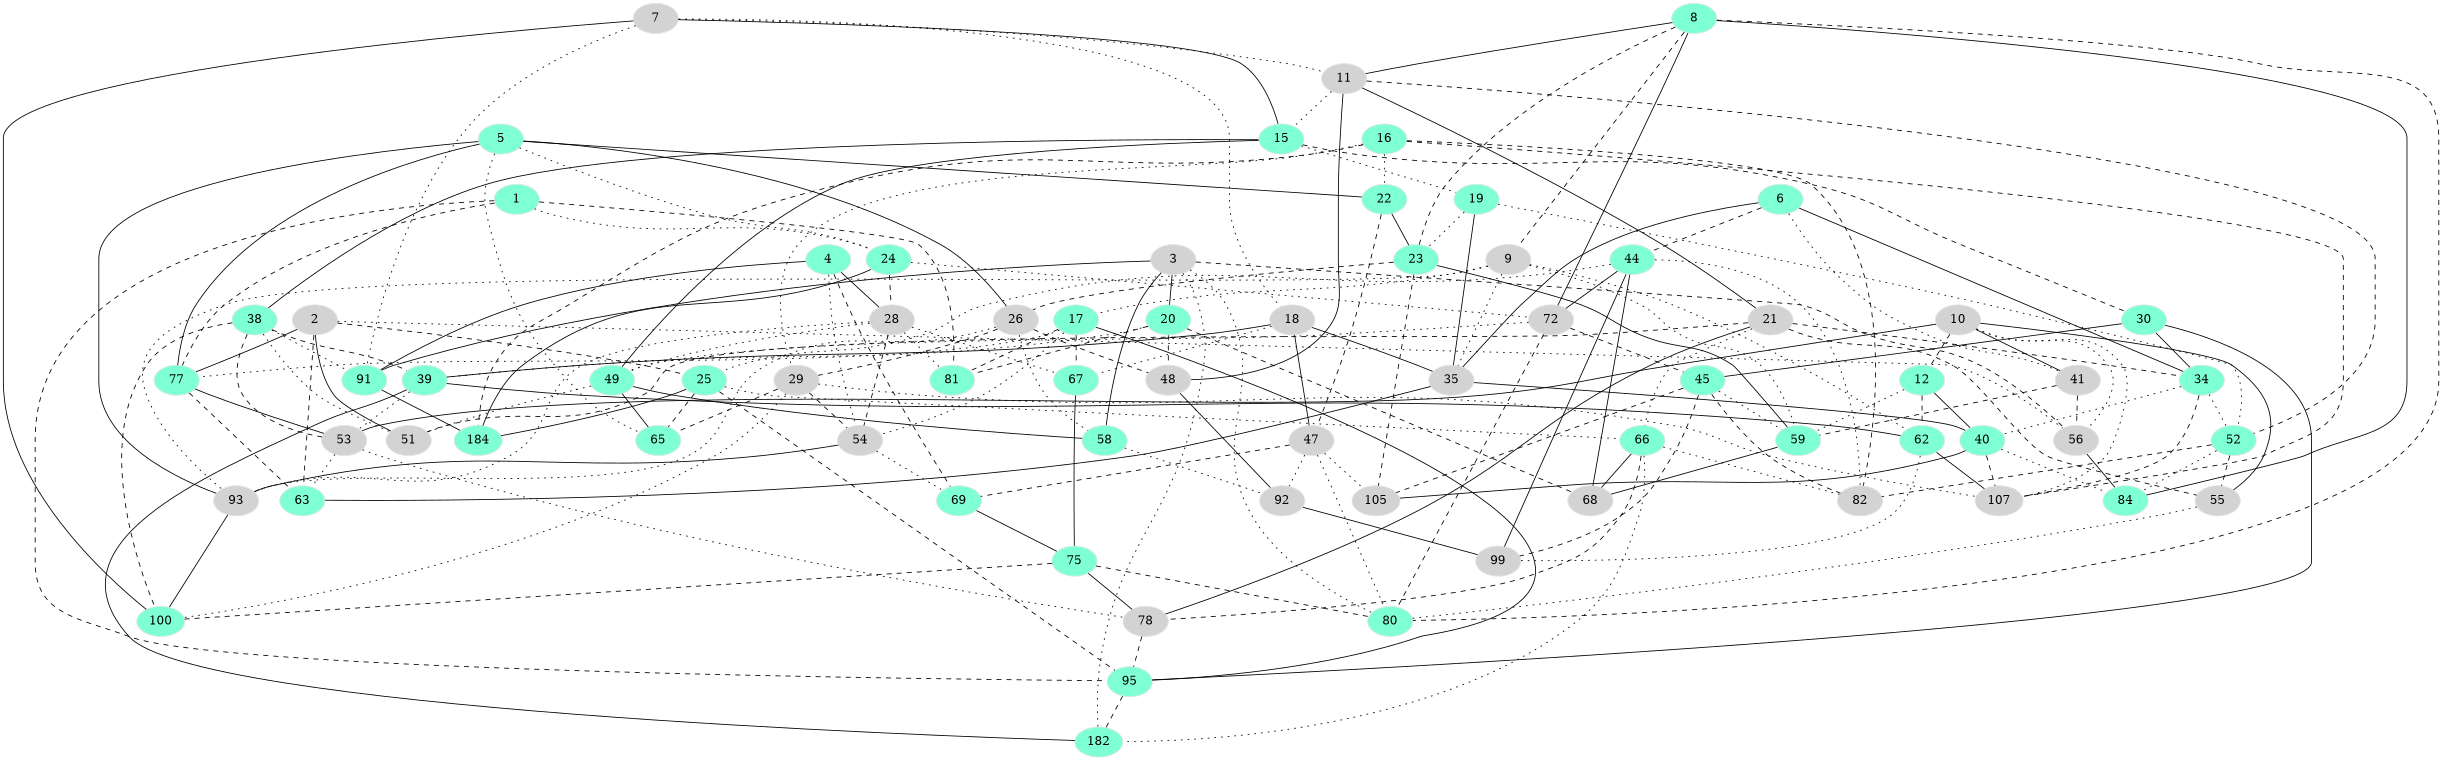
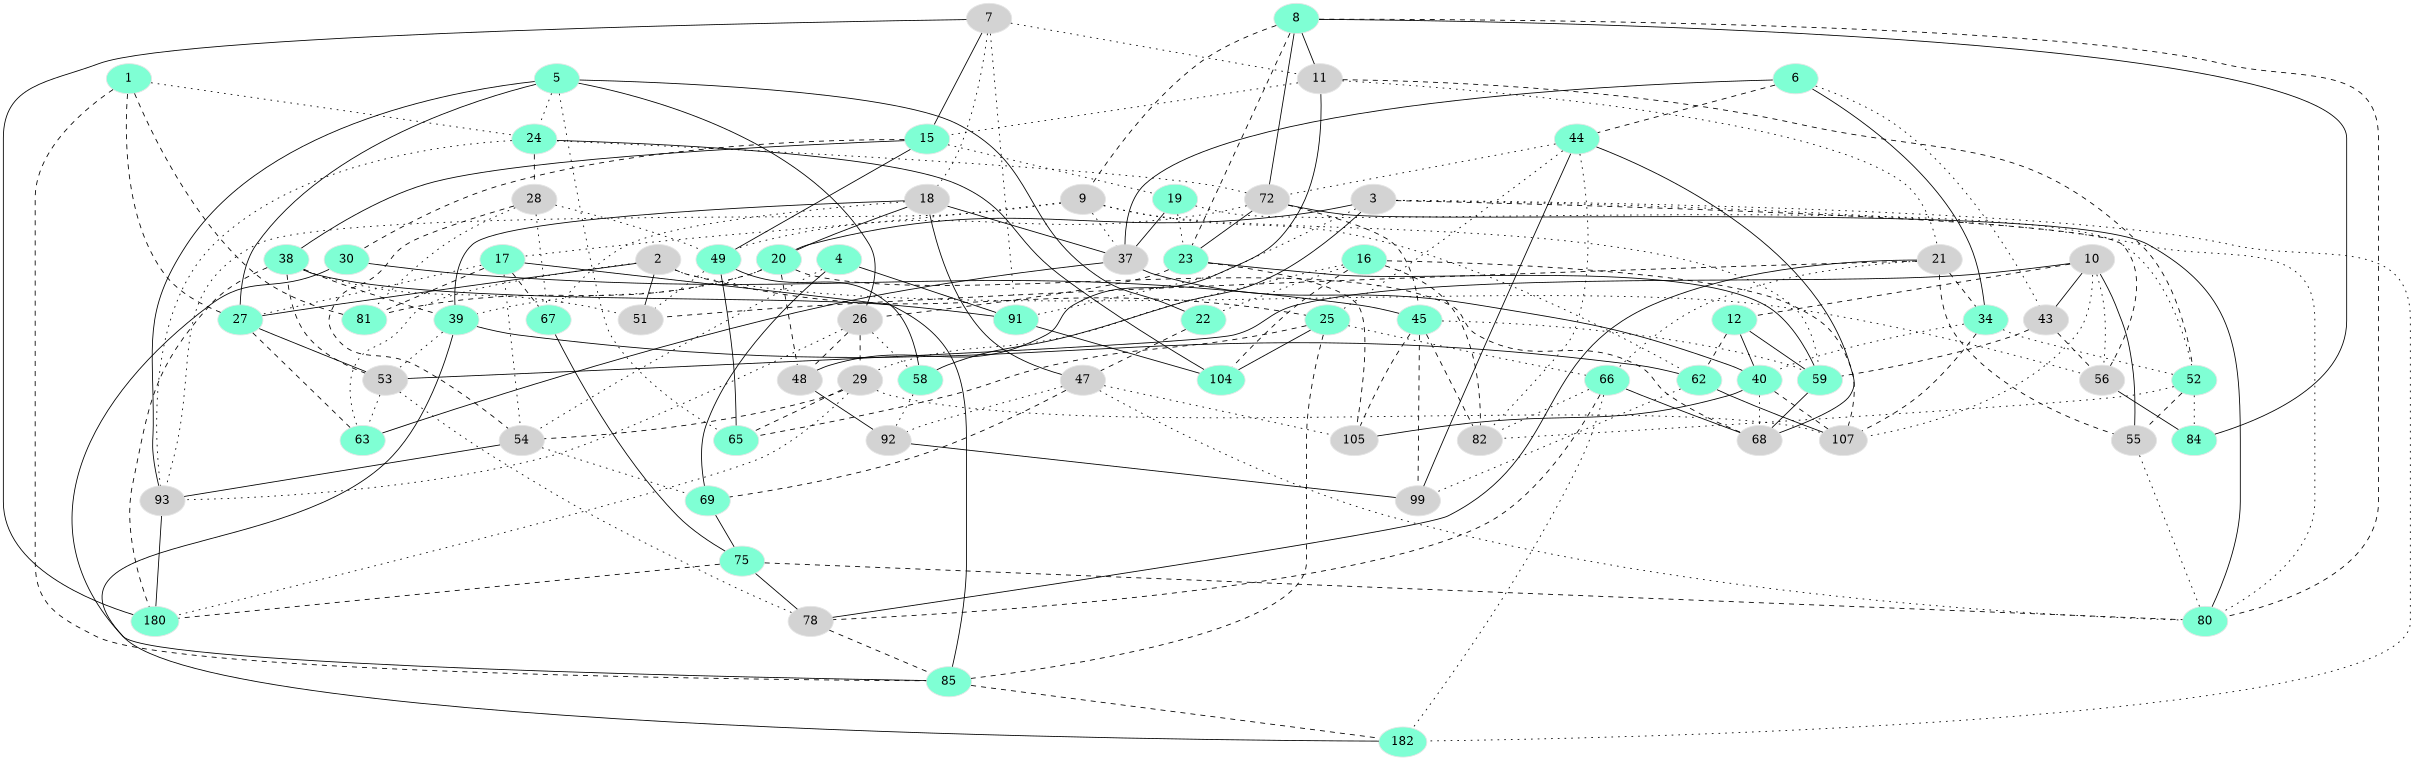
(1554, 184) -> (1648, 111)
(1400, 230) -> (1226, 229)
none -> (838, 233)
(860, 290) -> none
(762, 292) -> (1280, 246)
(1585, 294) -> (1422, 169)
(308, 349) -> (683, 299)
(2180, 357) -> none
(177, 380) -> (240, 320)
(1451, 380) -> (1126, 260)
(2078, 380) -> (2046, 320)
(562, 383) -> (240, 223)
(888, 383) -> (753, 345)
(309, 410) -> (412, 315)
(1845, 418) -> (1777, 350)
(478, 441) -> (1221, 380)
(1485, 443) -> (2167, 257)
(2038, 472) -> (1839, 418)
(2062, 474) -> (1760, 413)
(161, 621) -> (155, 621)
(1130, 682) -> (949, 682)
